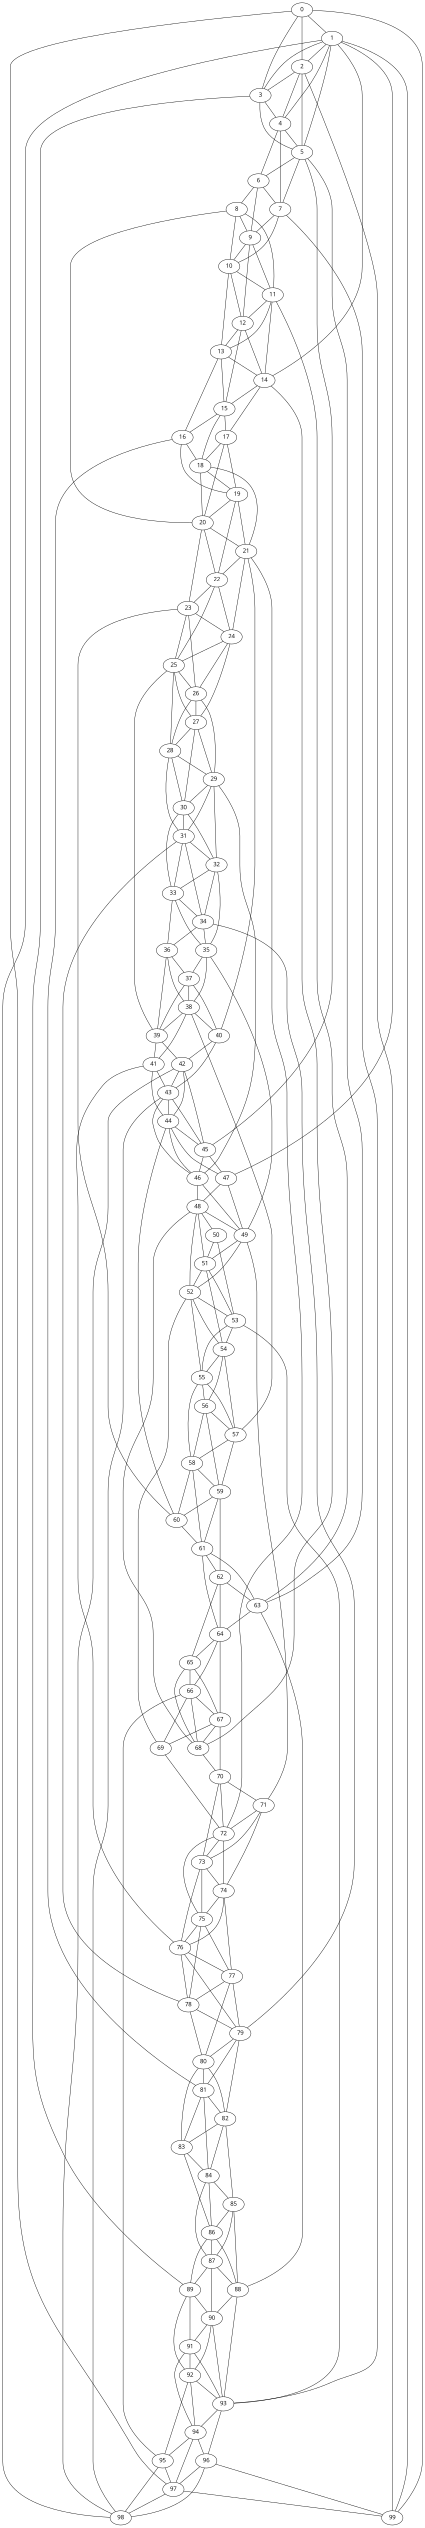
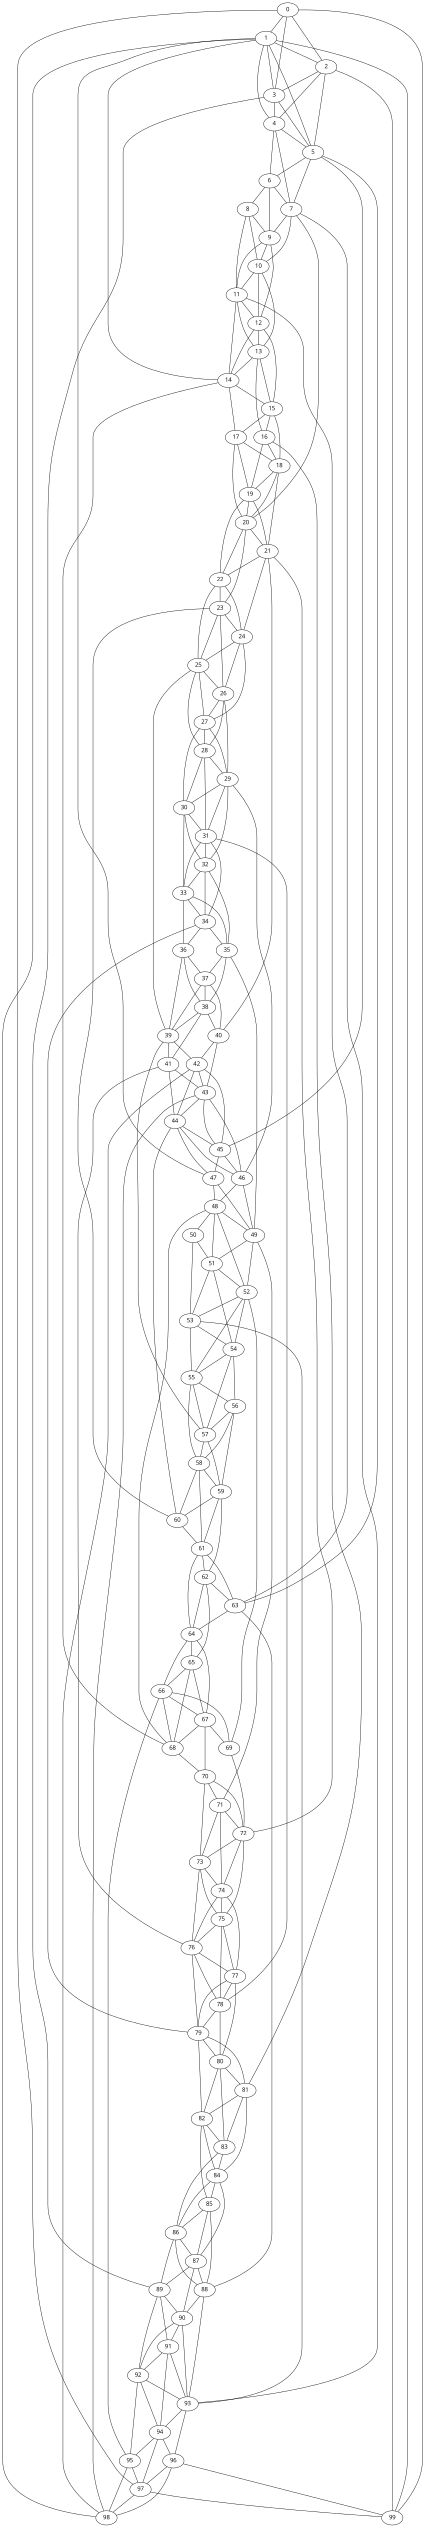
(70, 354) -> (319, 375)
(269, 1220) -> (138, 1241)
